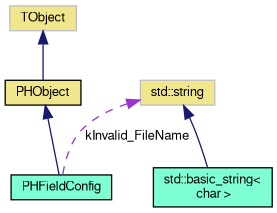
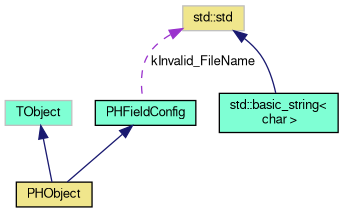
(43, 18) -> (39, 113)
(178, 93) -> (213, 18)
(54, 147) -> (95, 158)
